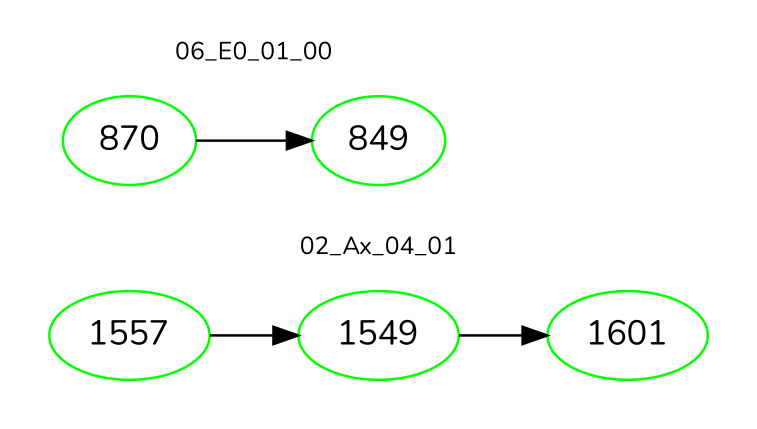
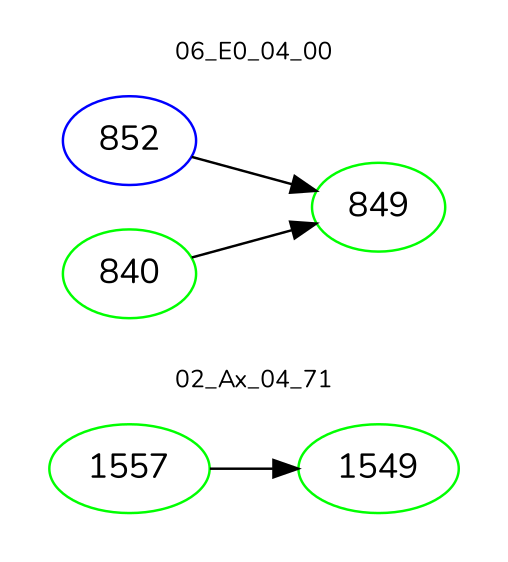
(254, 53) -> (254, 53)
none -> (129, 141)
(129, 141) -> (129, 274)
(379, 248) -> (254, 381)
(628, 335) -> none
